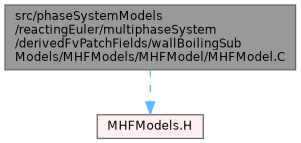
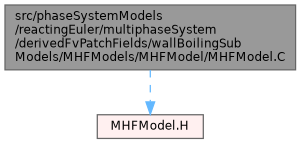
(150, 127) -> (150, 127)
